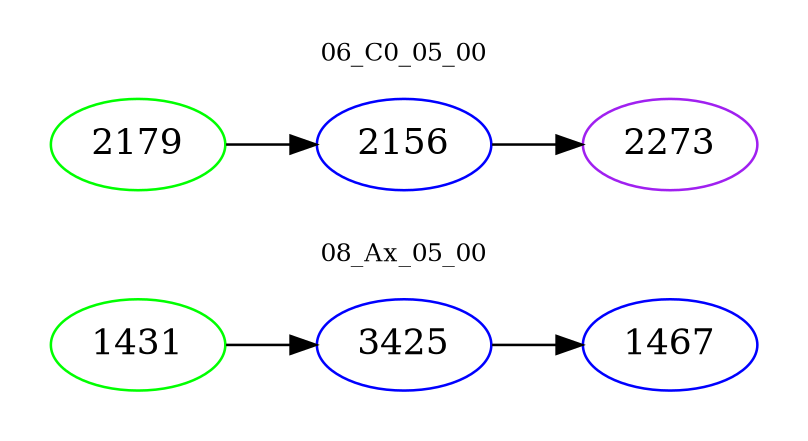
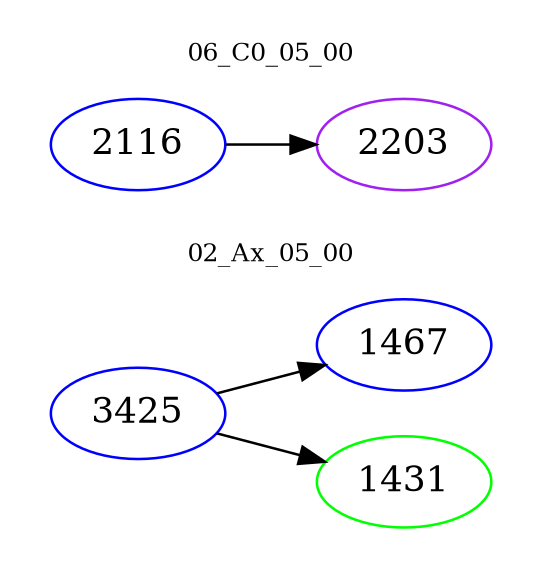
(138, 145) -> none
(404, 145) -> (138, 145)
(670, 145) -> (404, 145)
(404, 255) -> (271, 255)
(258, 345) -> (258, 444)
